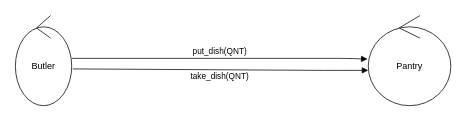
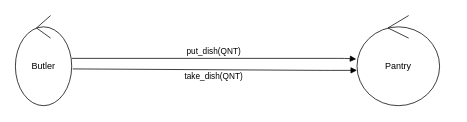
(409, 60) -> (398, 60)
